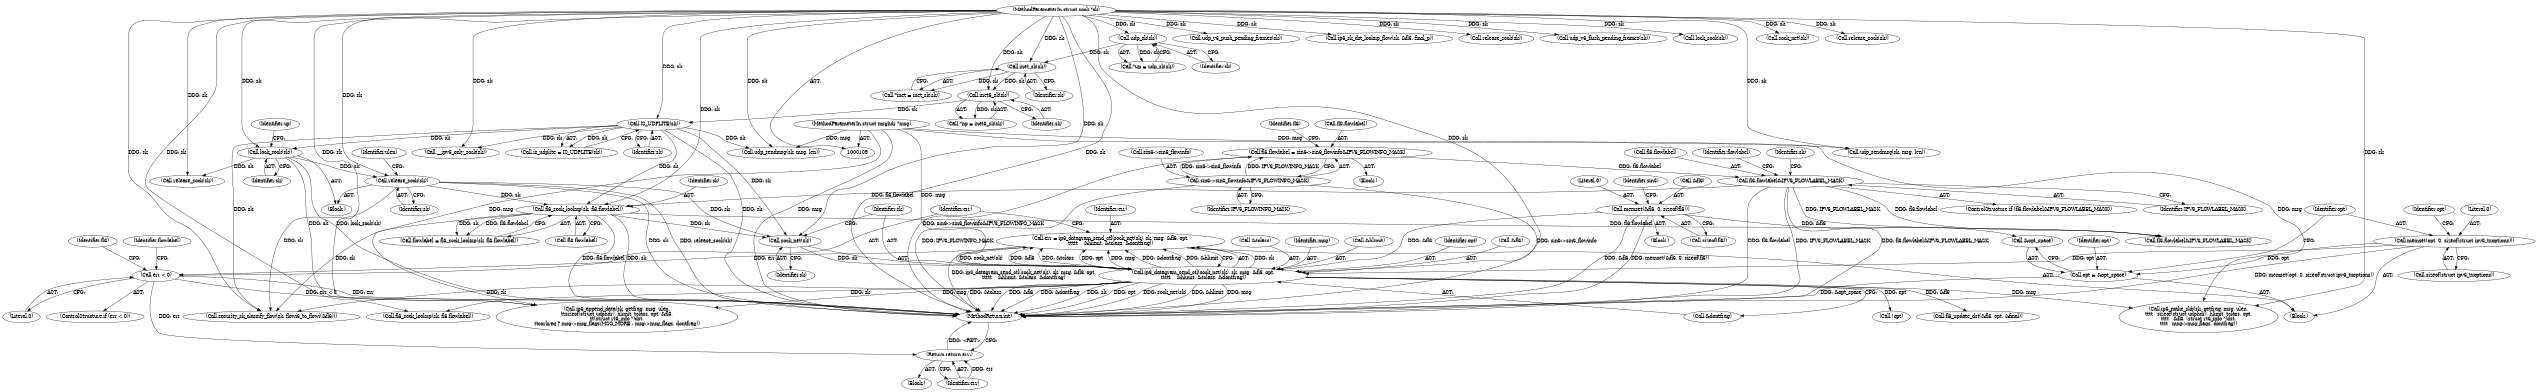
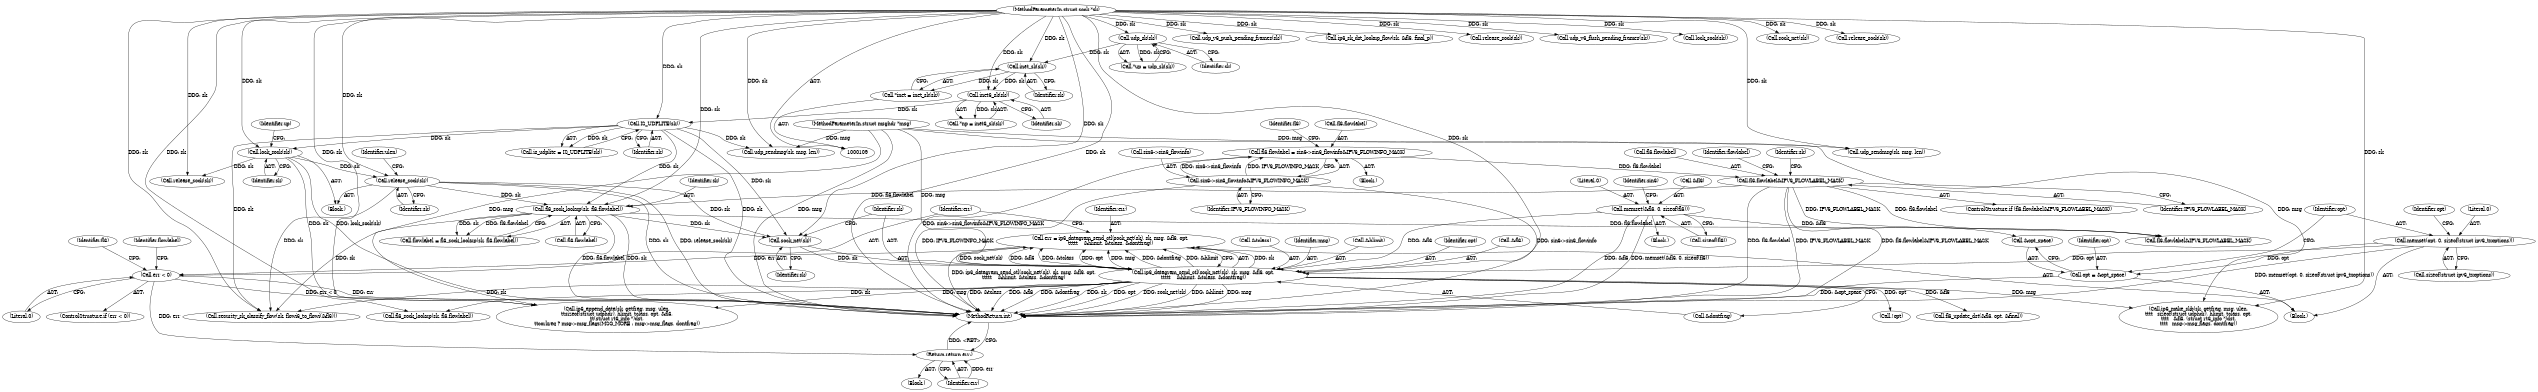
(860, 137) -> (787, 114)
(456, 153) -> none
